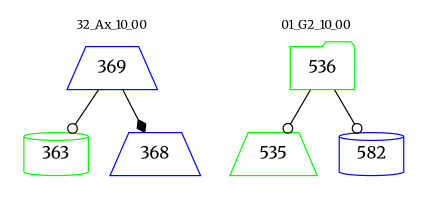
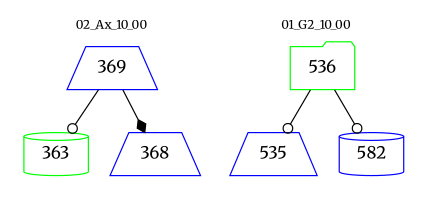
(112, 26) -> (112, 26)
(274, 154) -> (274, 154)
